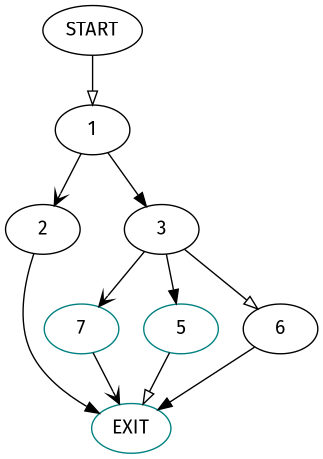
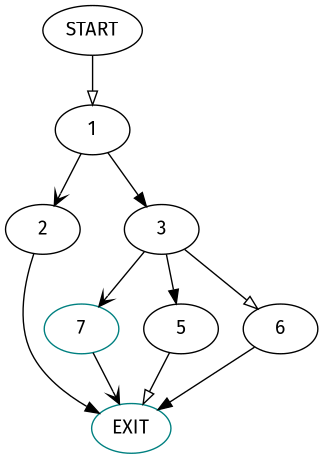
(181, 329) -> (181, 329)
